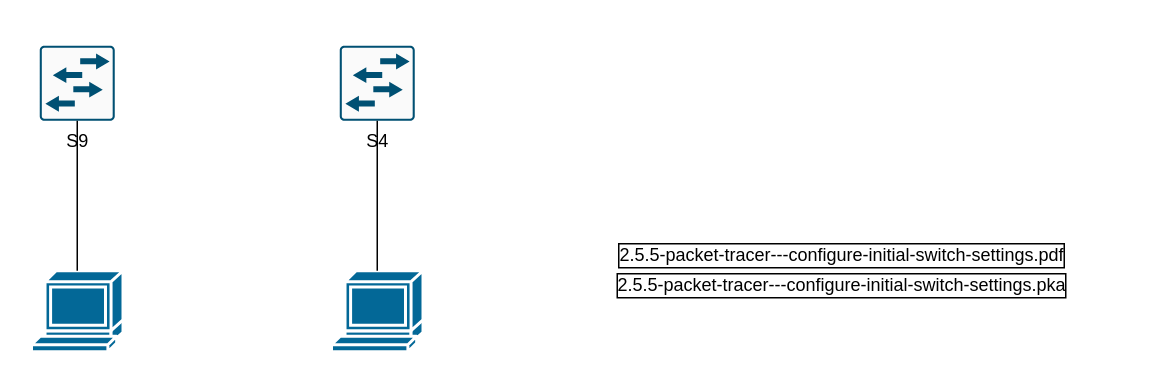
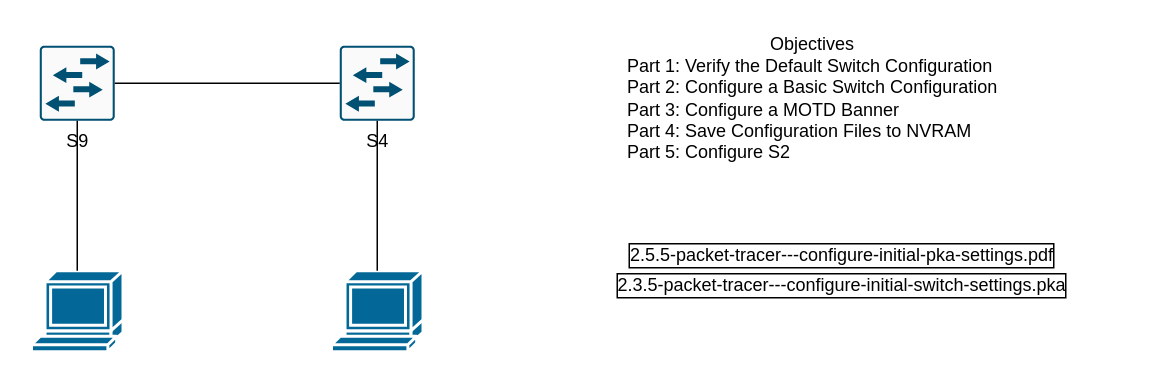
none -> (227, 83)
none -> (827, 98)
(842, 256) -> (842, 256)
(842, 286) -> (842, 286)
